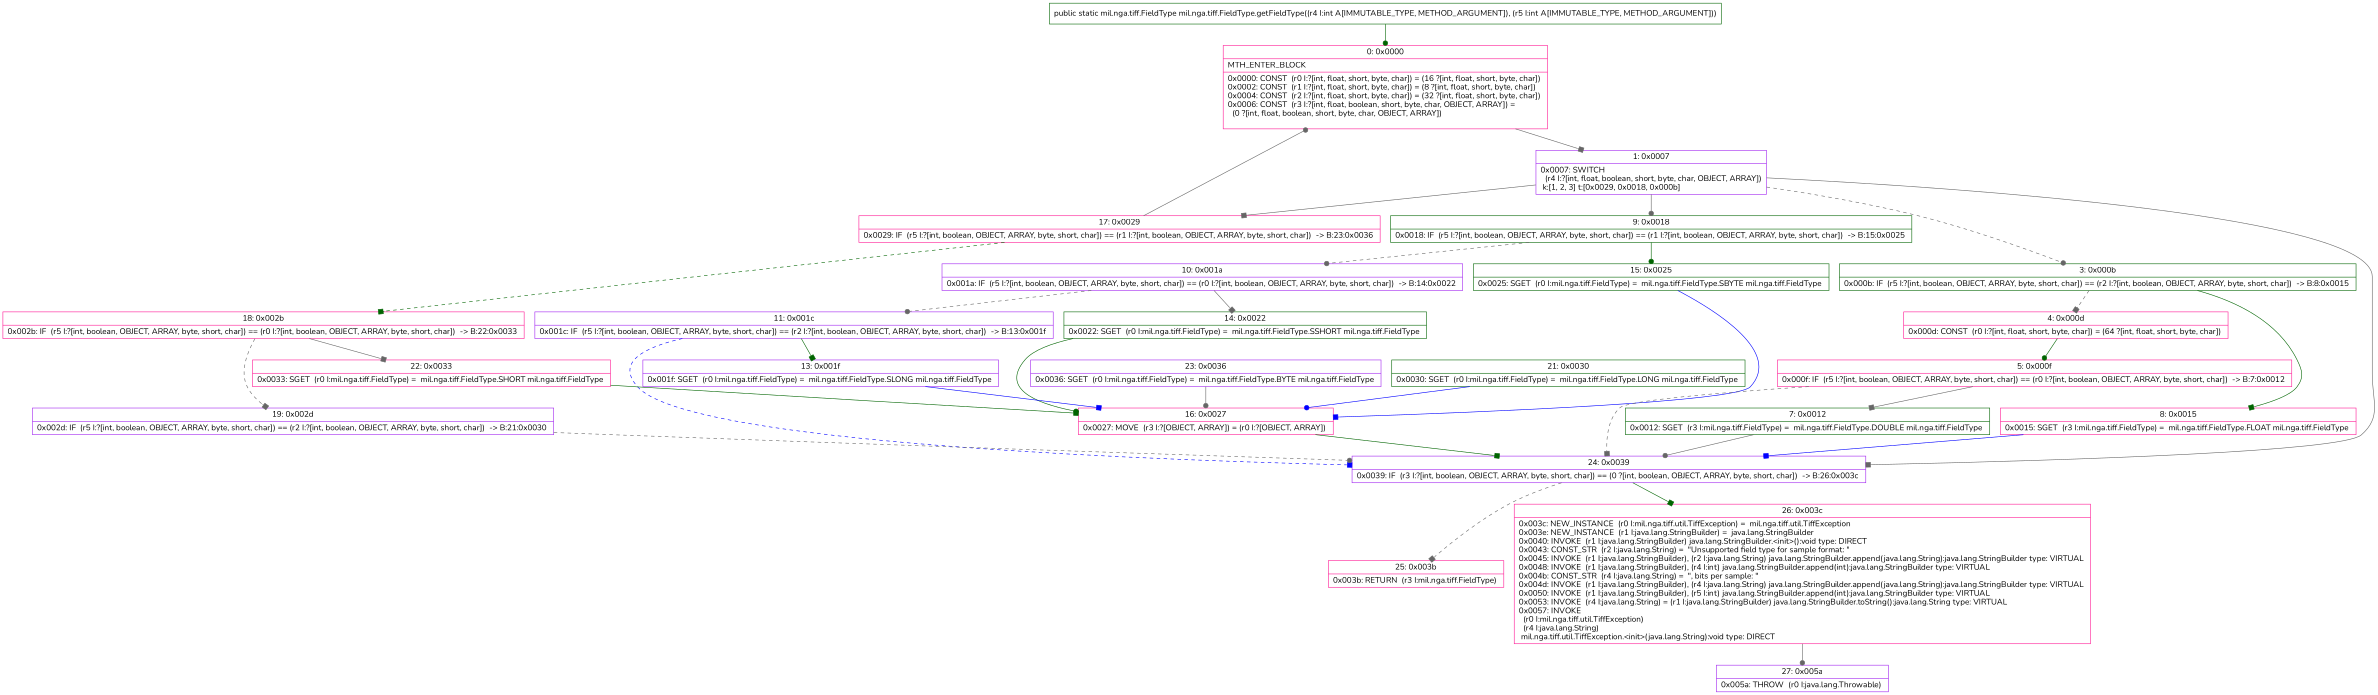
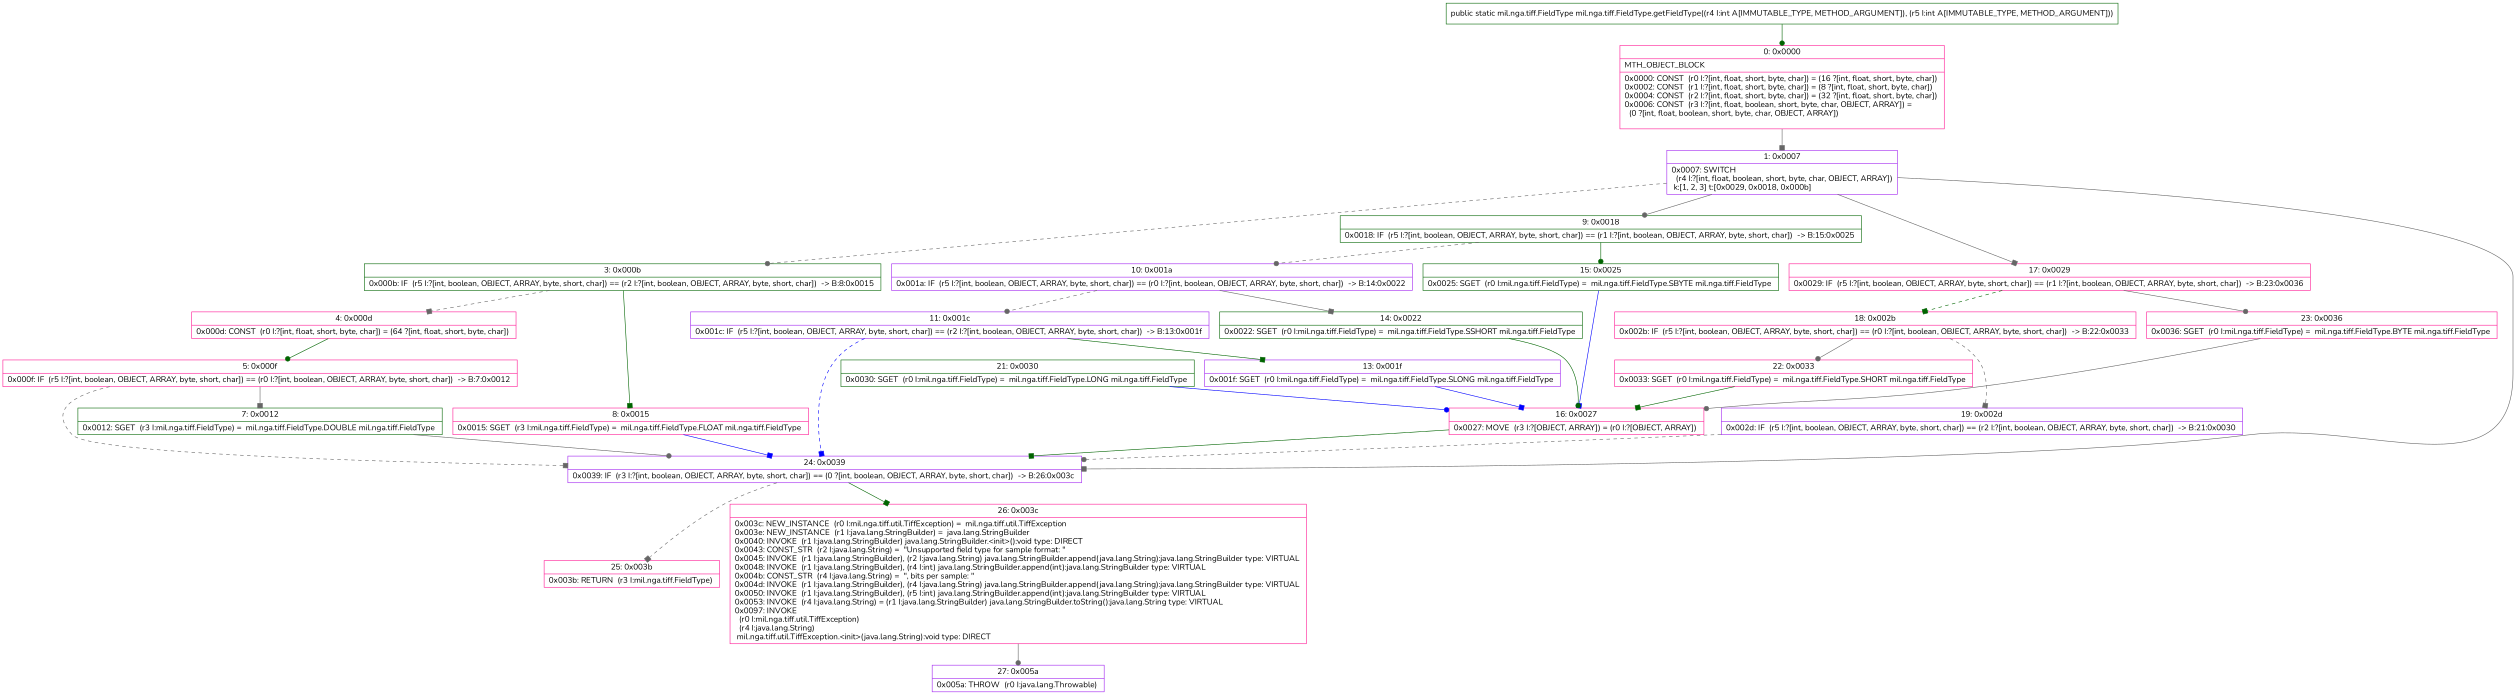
(1267, 65) -> (1665, 65)
(1224, 173) -> (2183, 301)
(345, 348) -> (1837, 348)
(1206, 373) -> (2322, 325)
(1552, 611) -> (768, 611)
